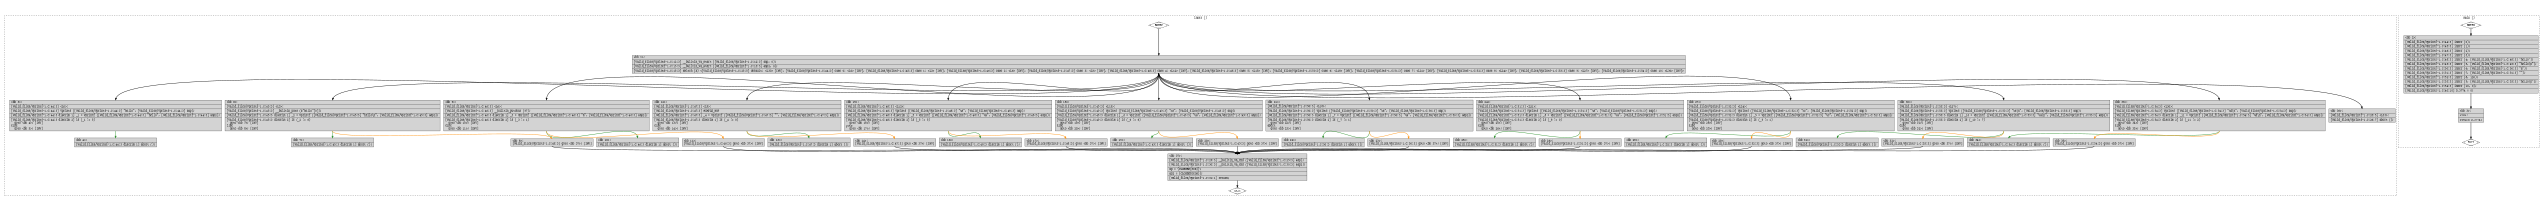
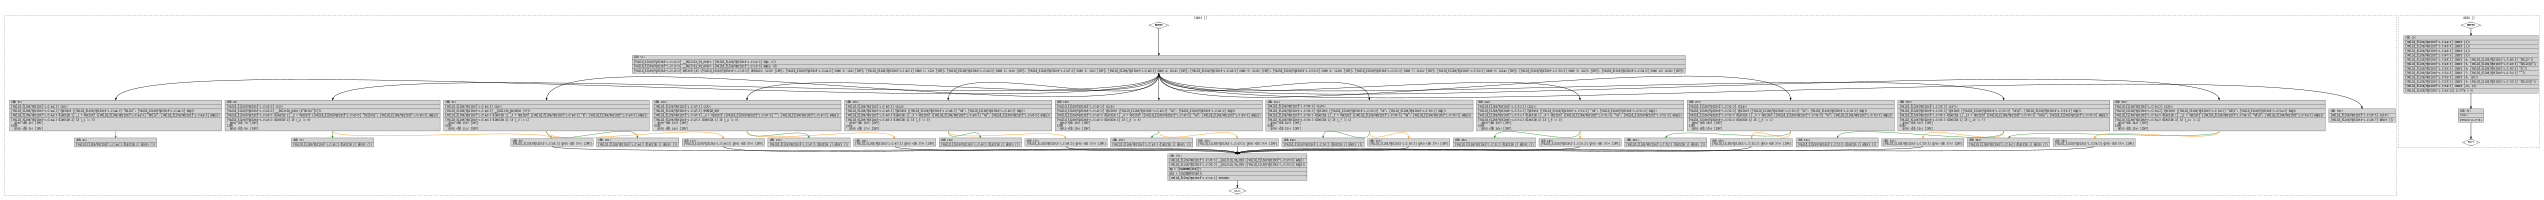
(1271, 126) -> (1271, 126)
